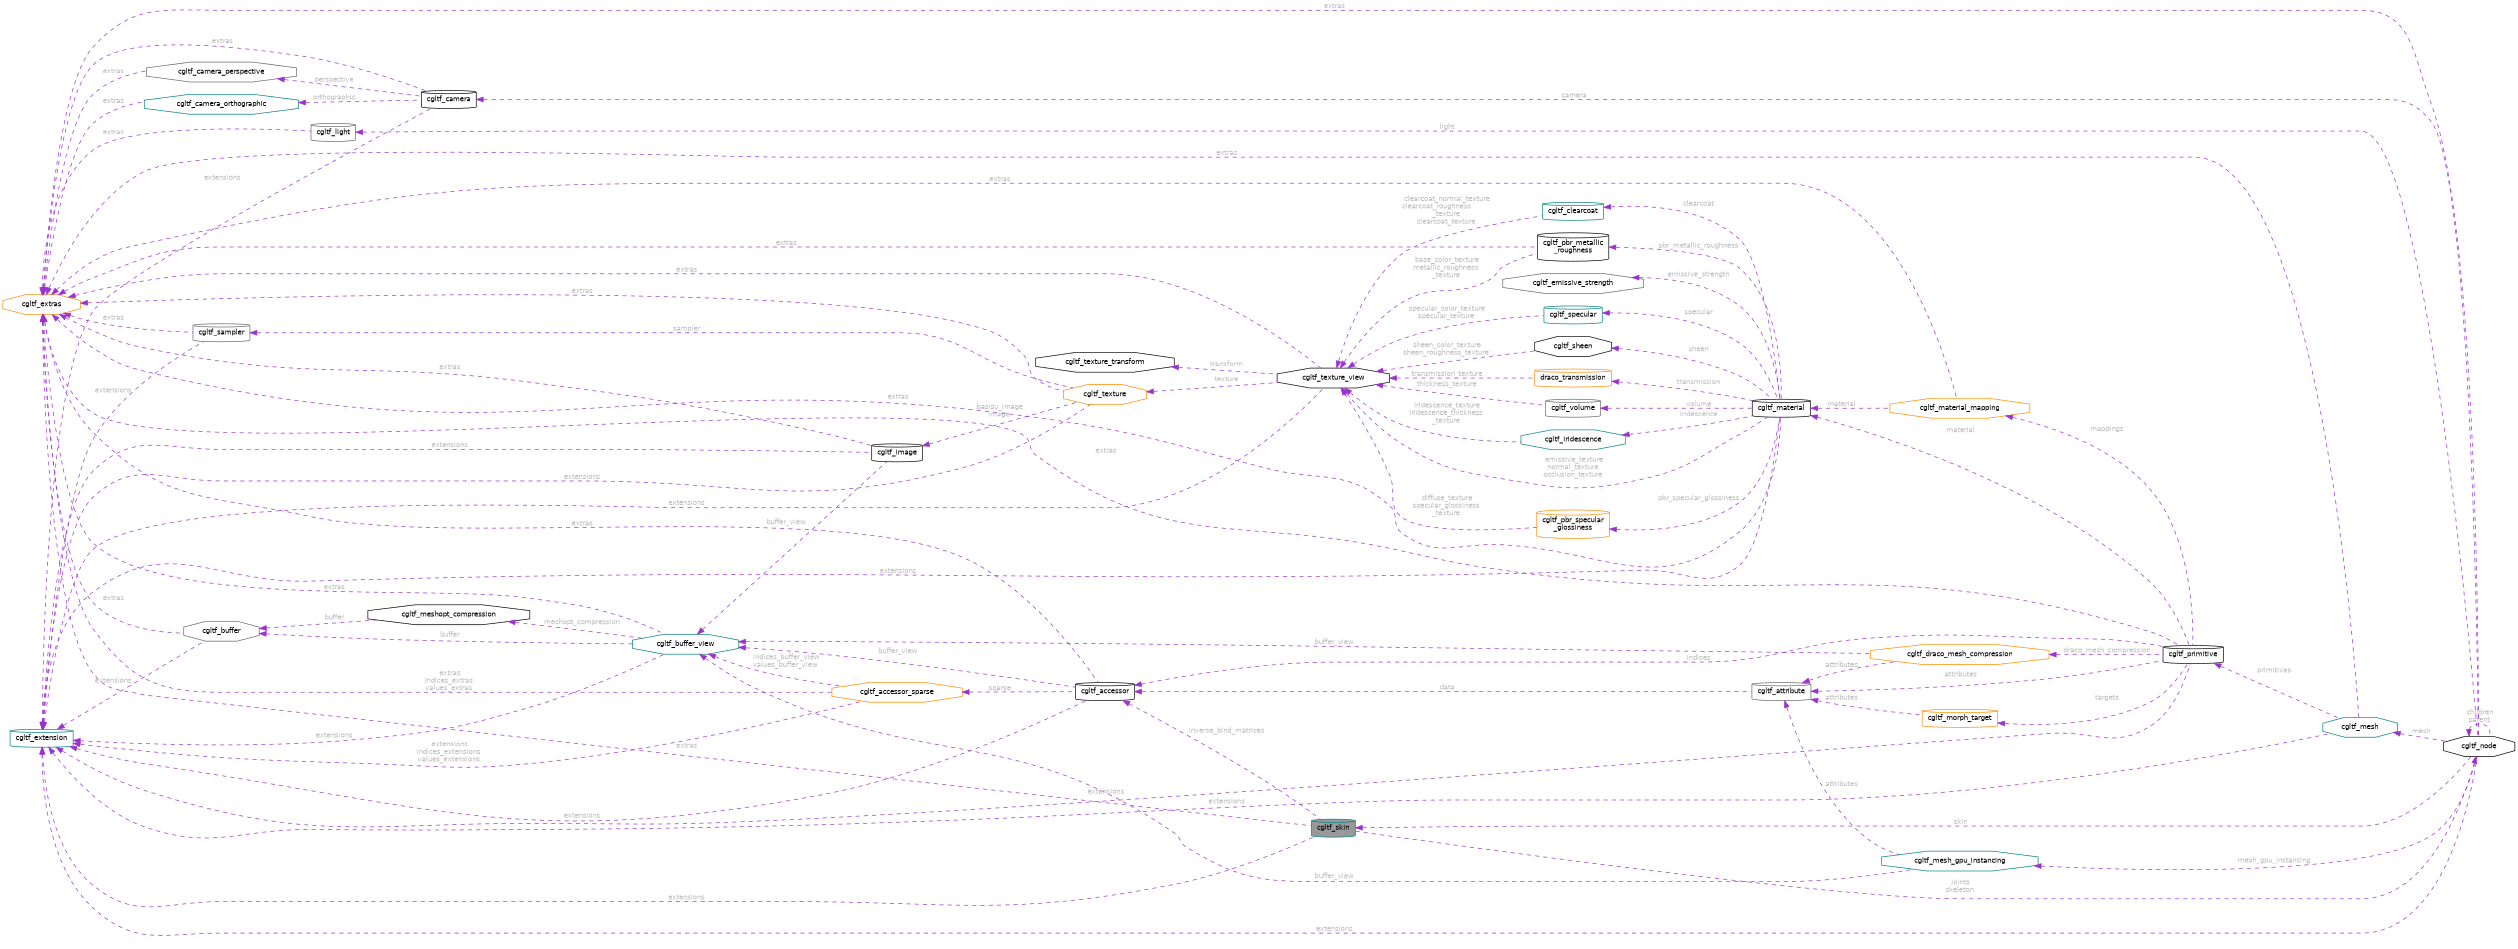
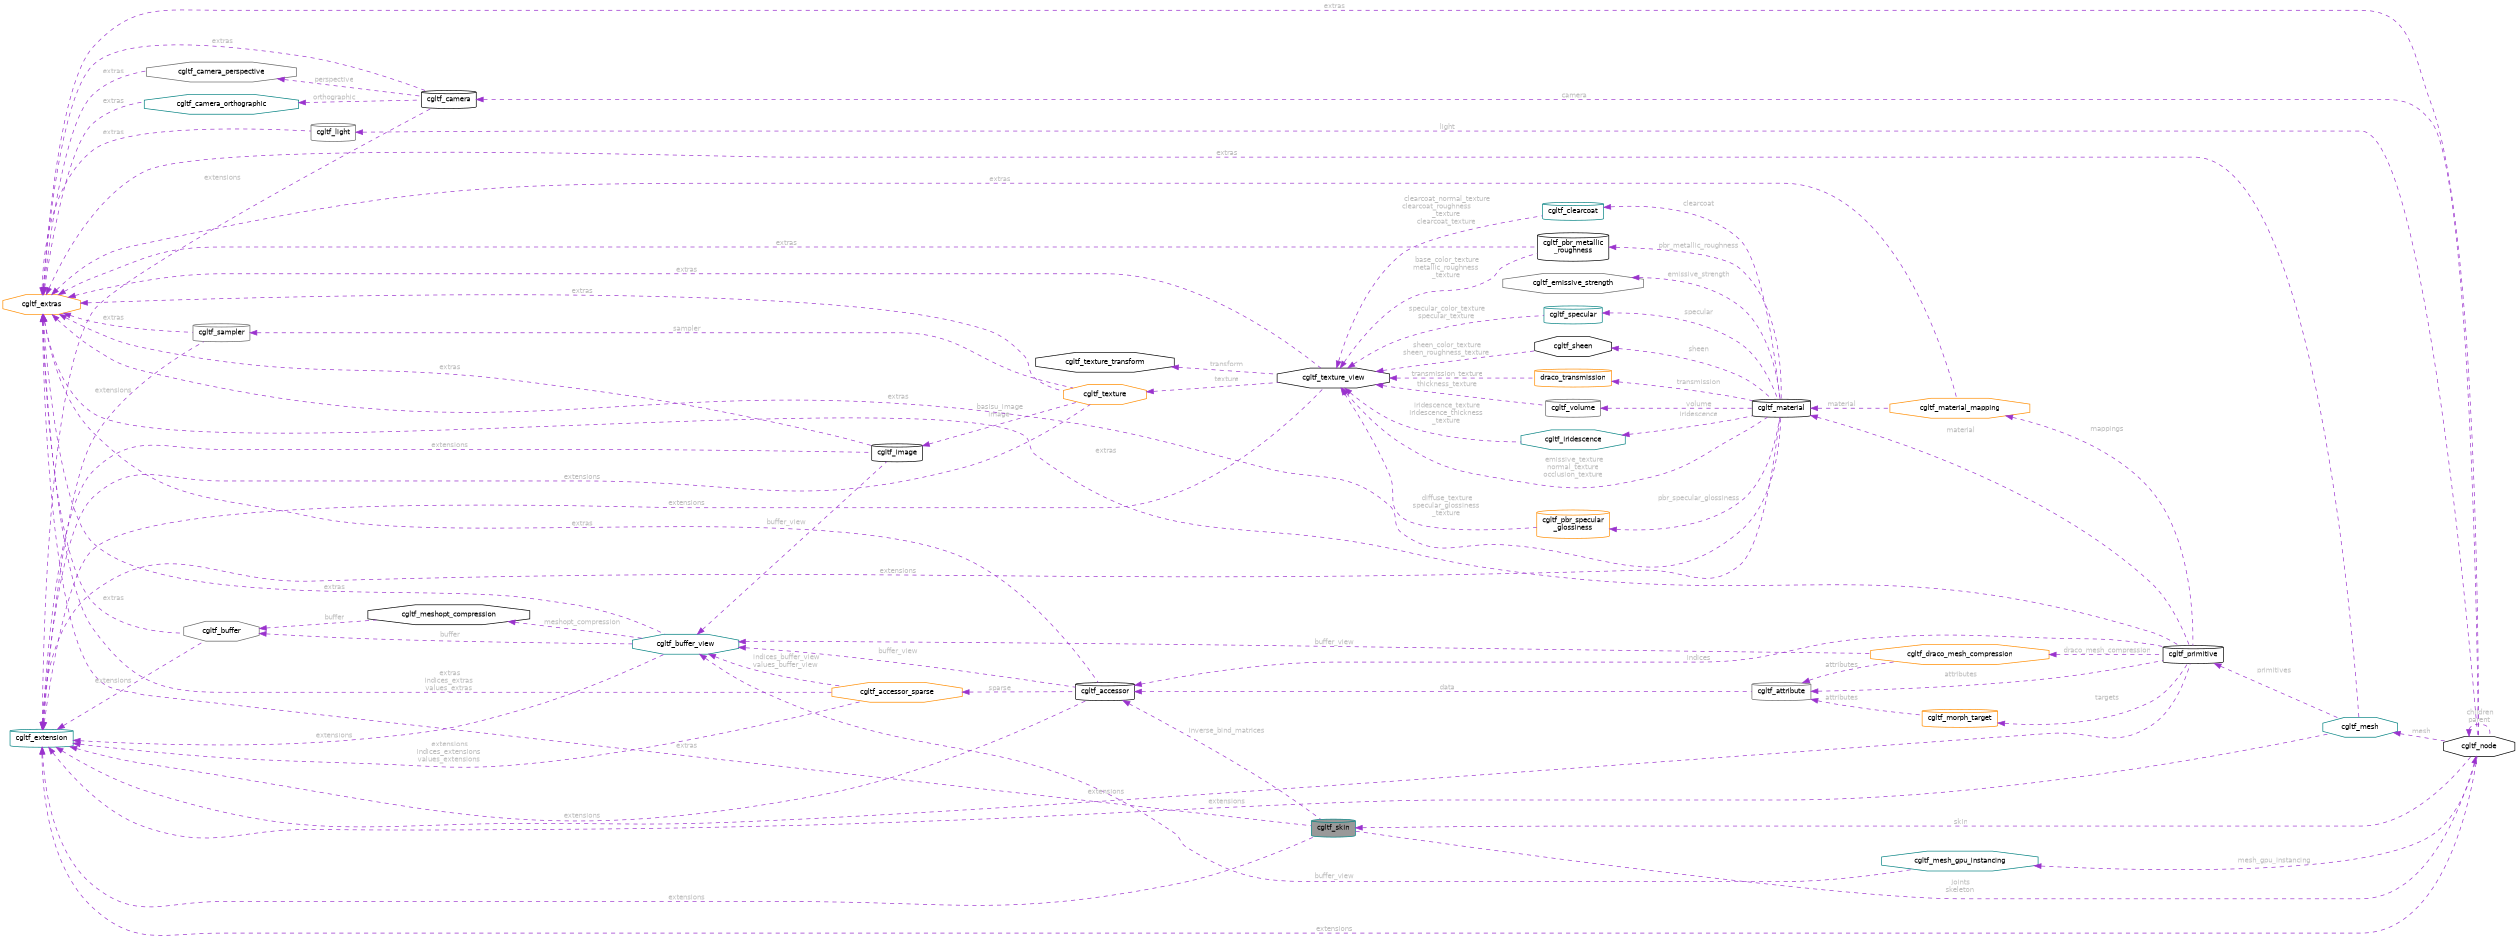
(1827, 794) -> none
